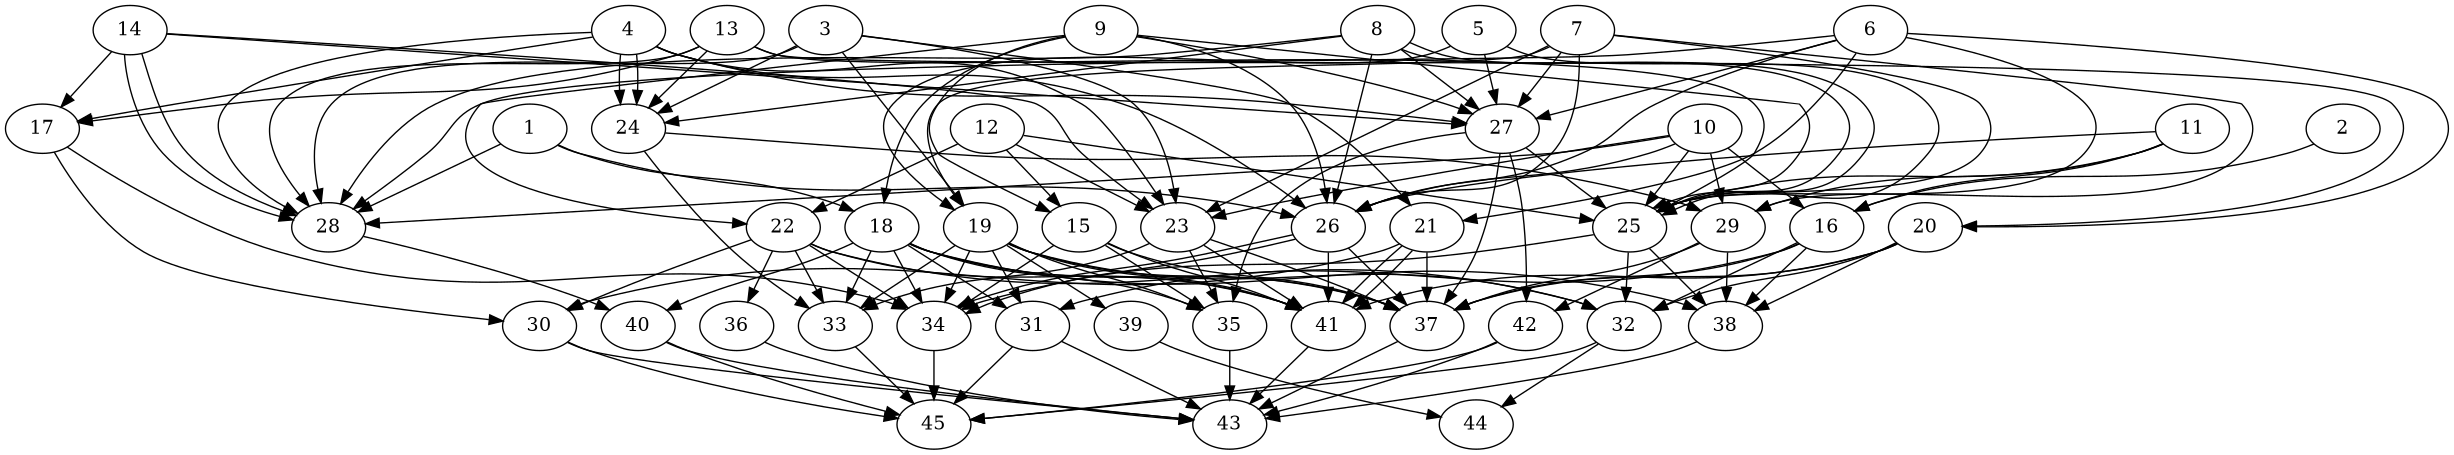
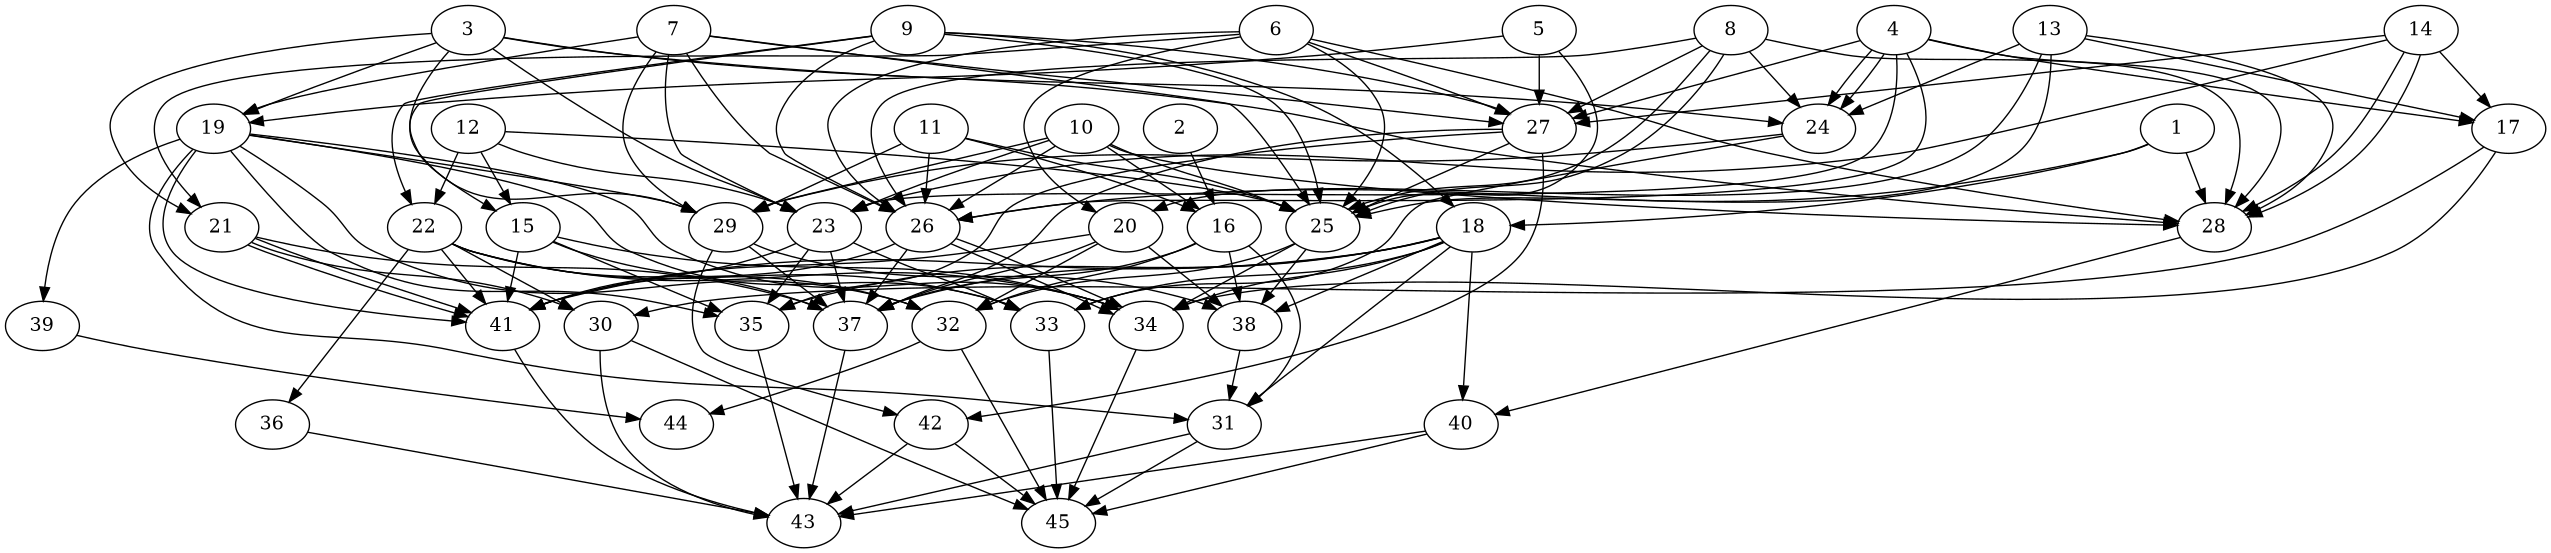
none -> (487, 196)
(1197, 276) -> (467, 168)
(1490, 386) -> (1238, 360)
